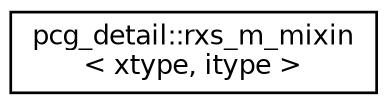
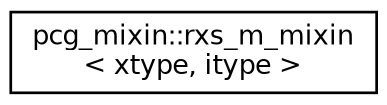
(194, 52) -> (194, 52)
